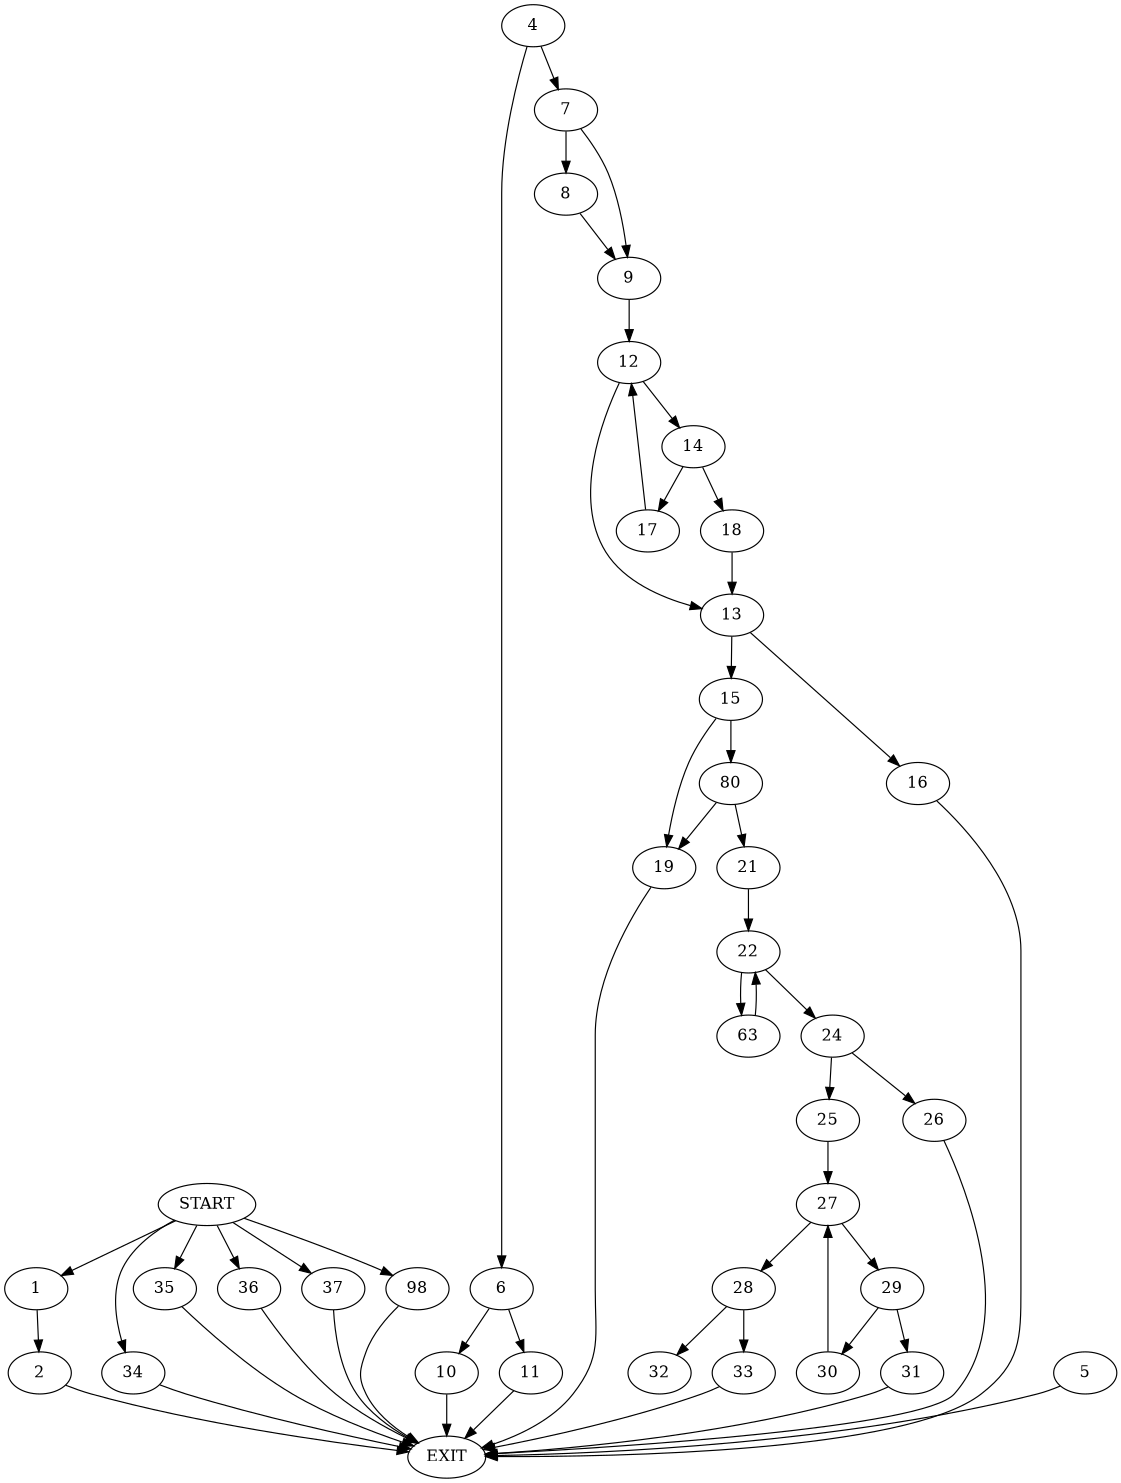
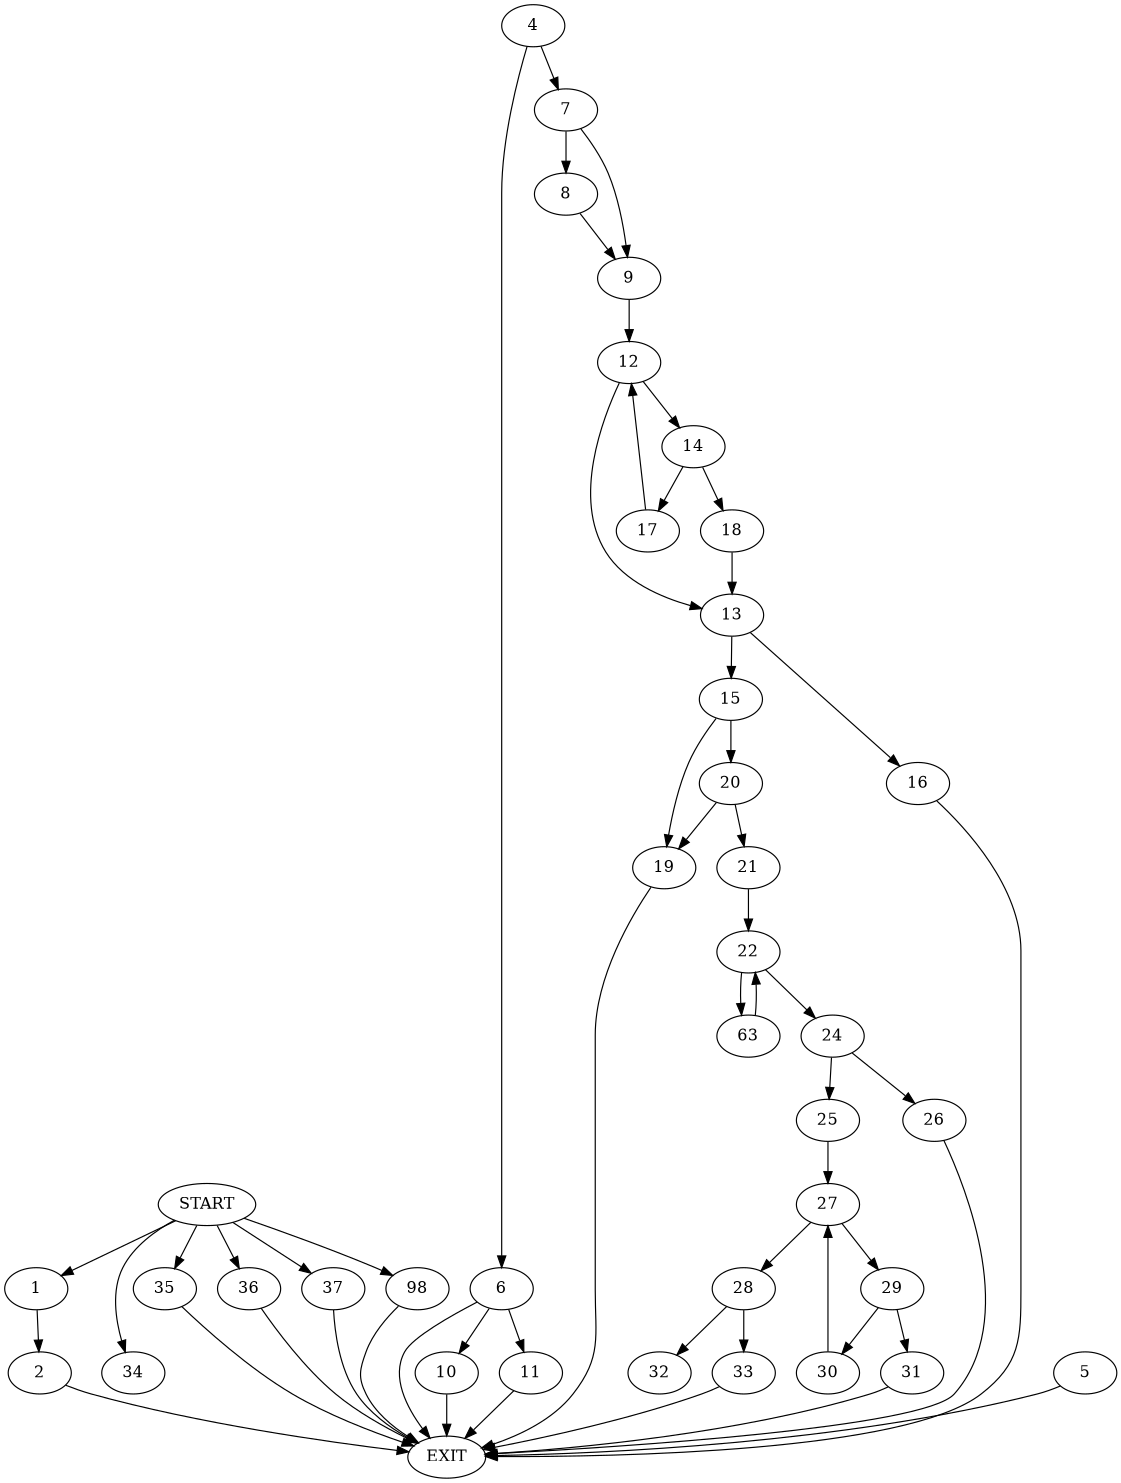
(731, 784) -> (731, 784)
(279, 1419) -> (406, 1350)
